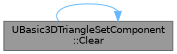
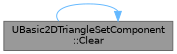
(88, 36) -> (88, 36)
